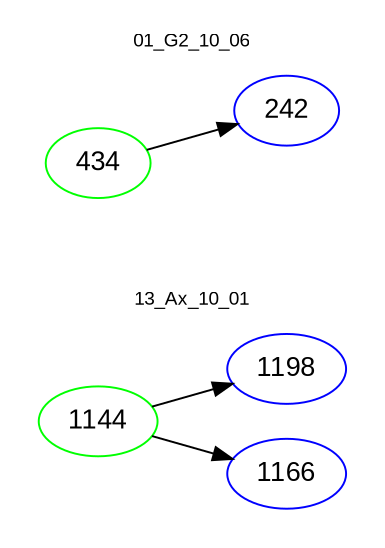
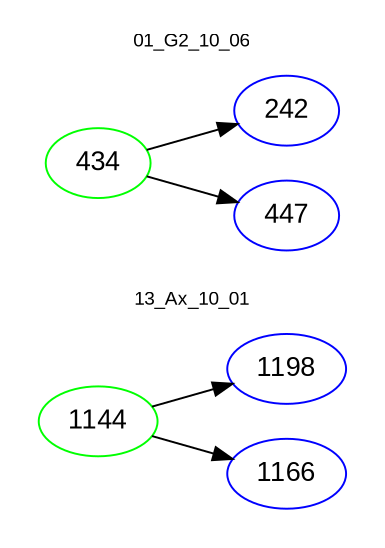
none -> (287, 216)
